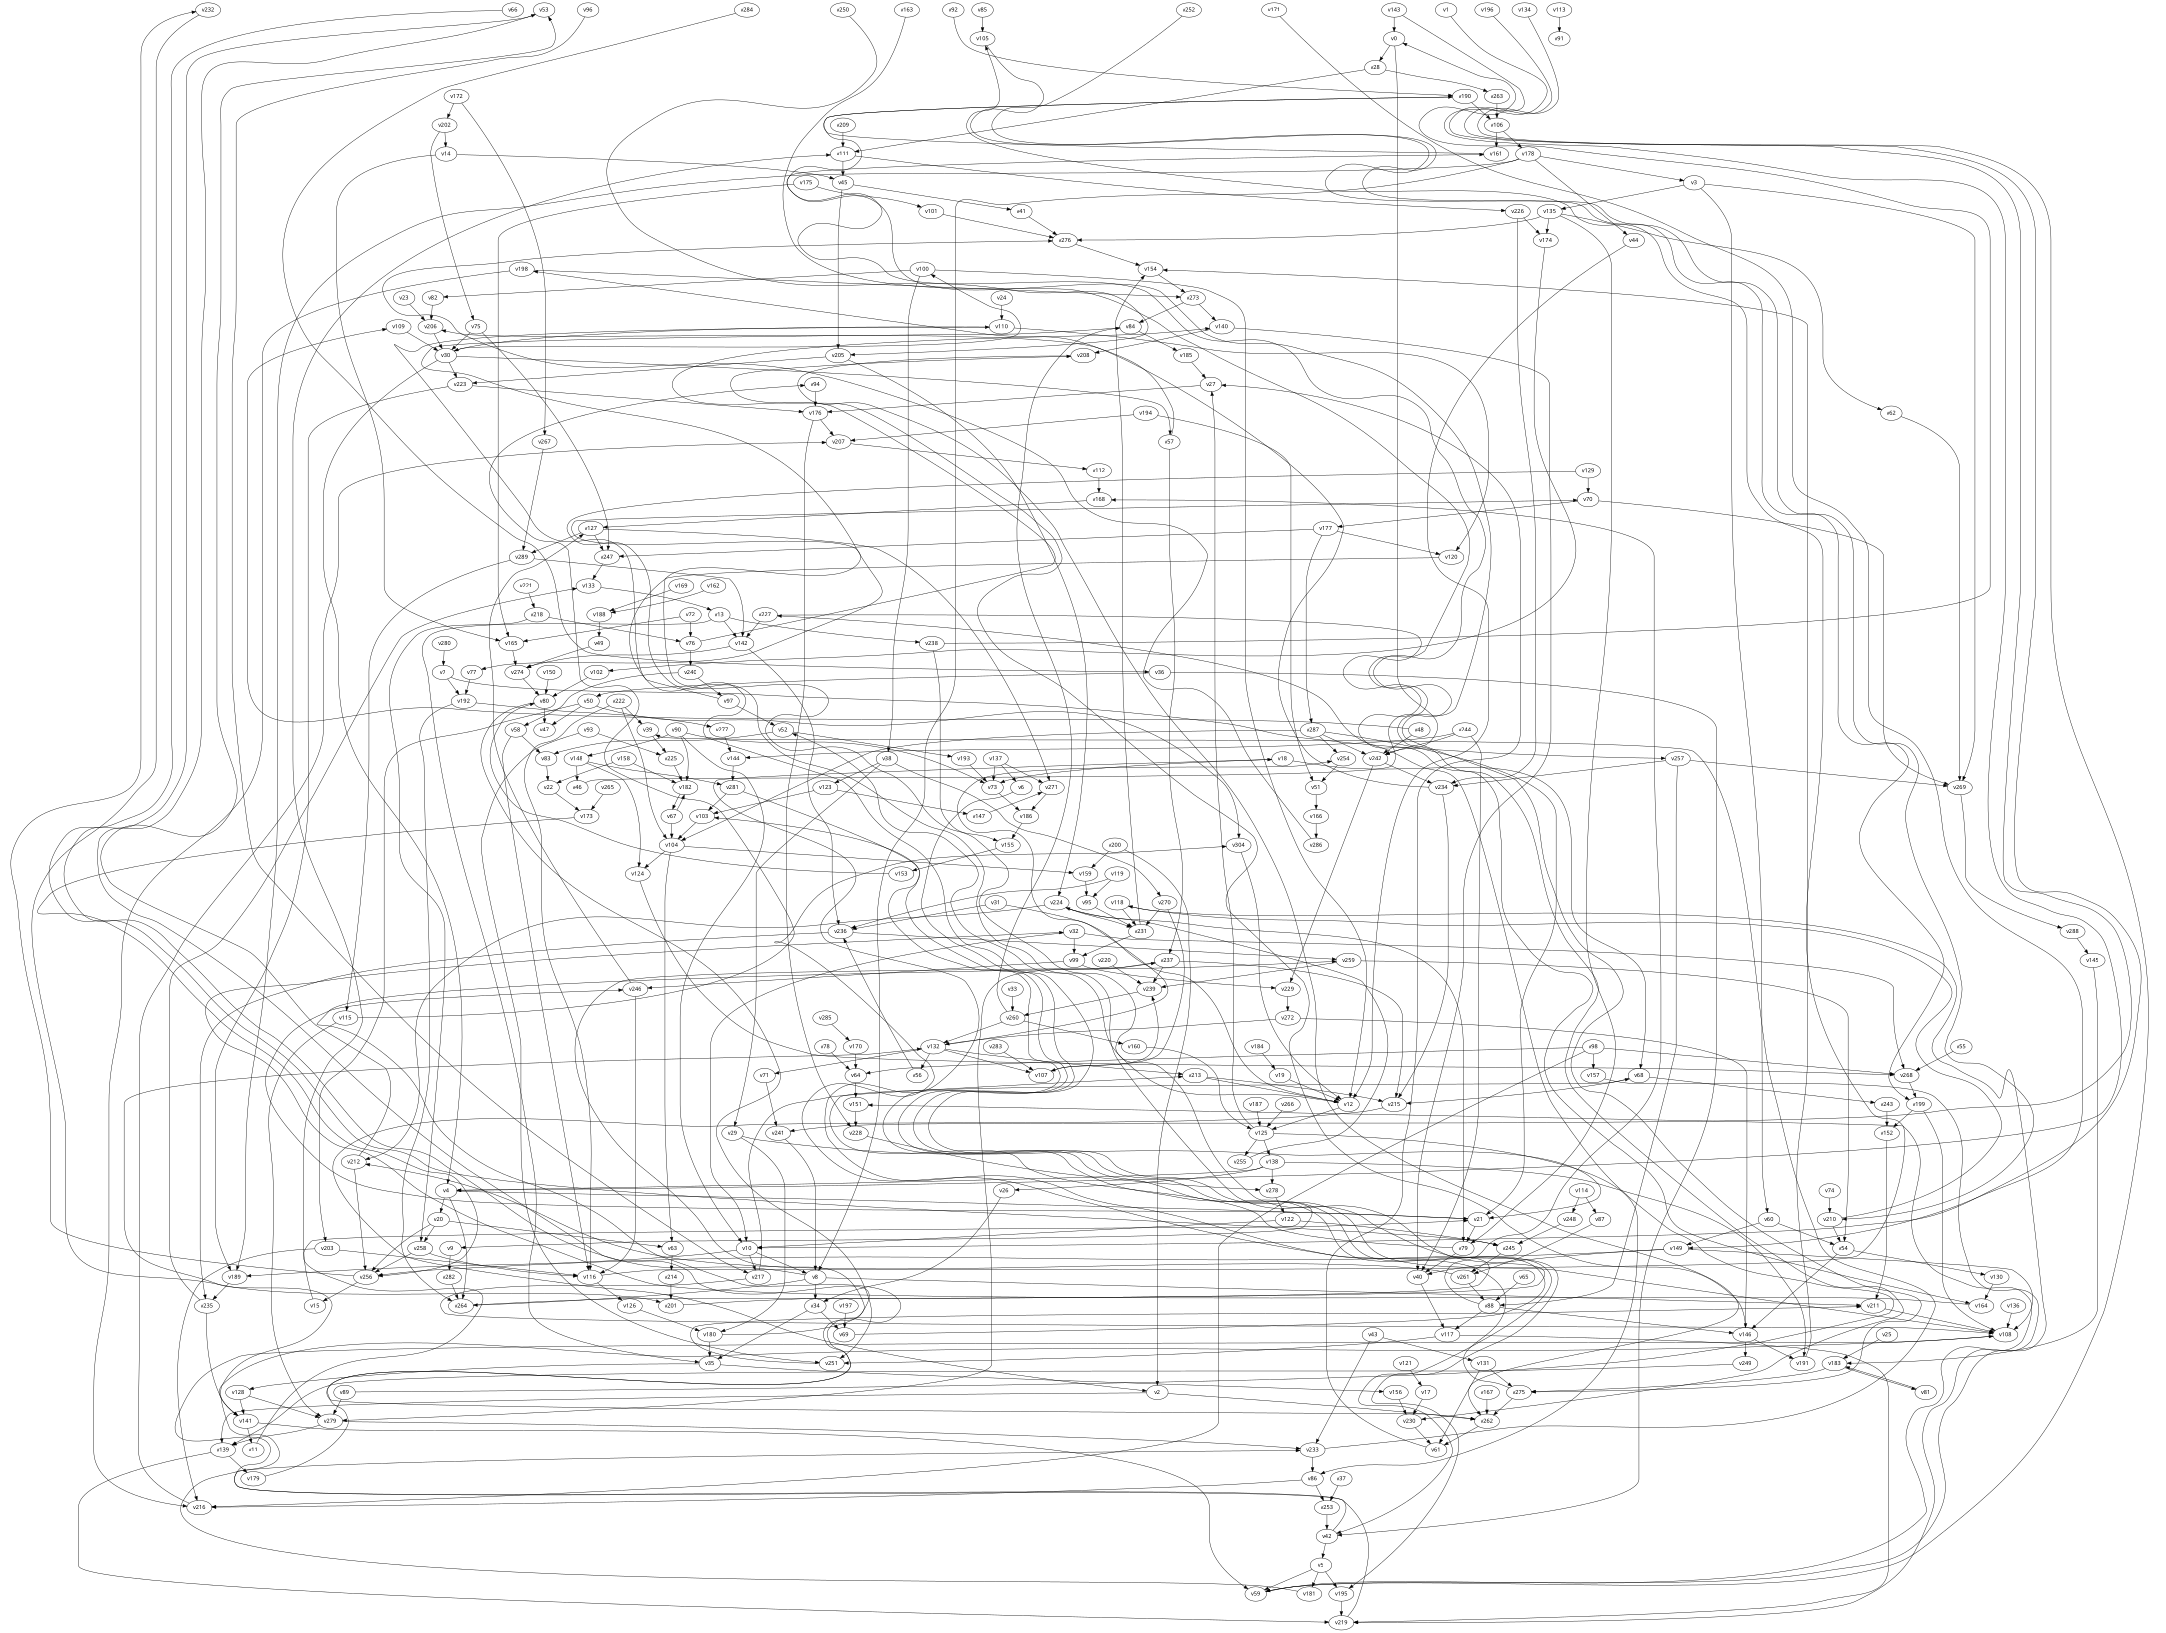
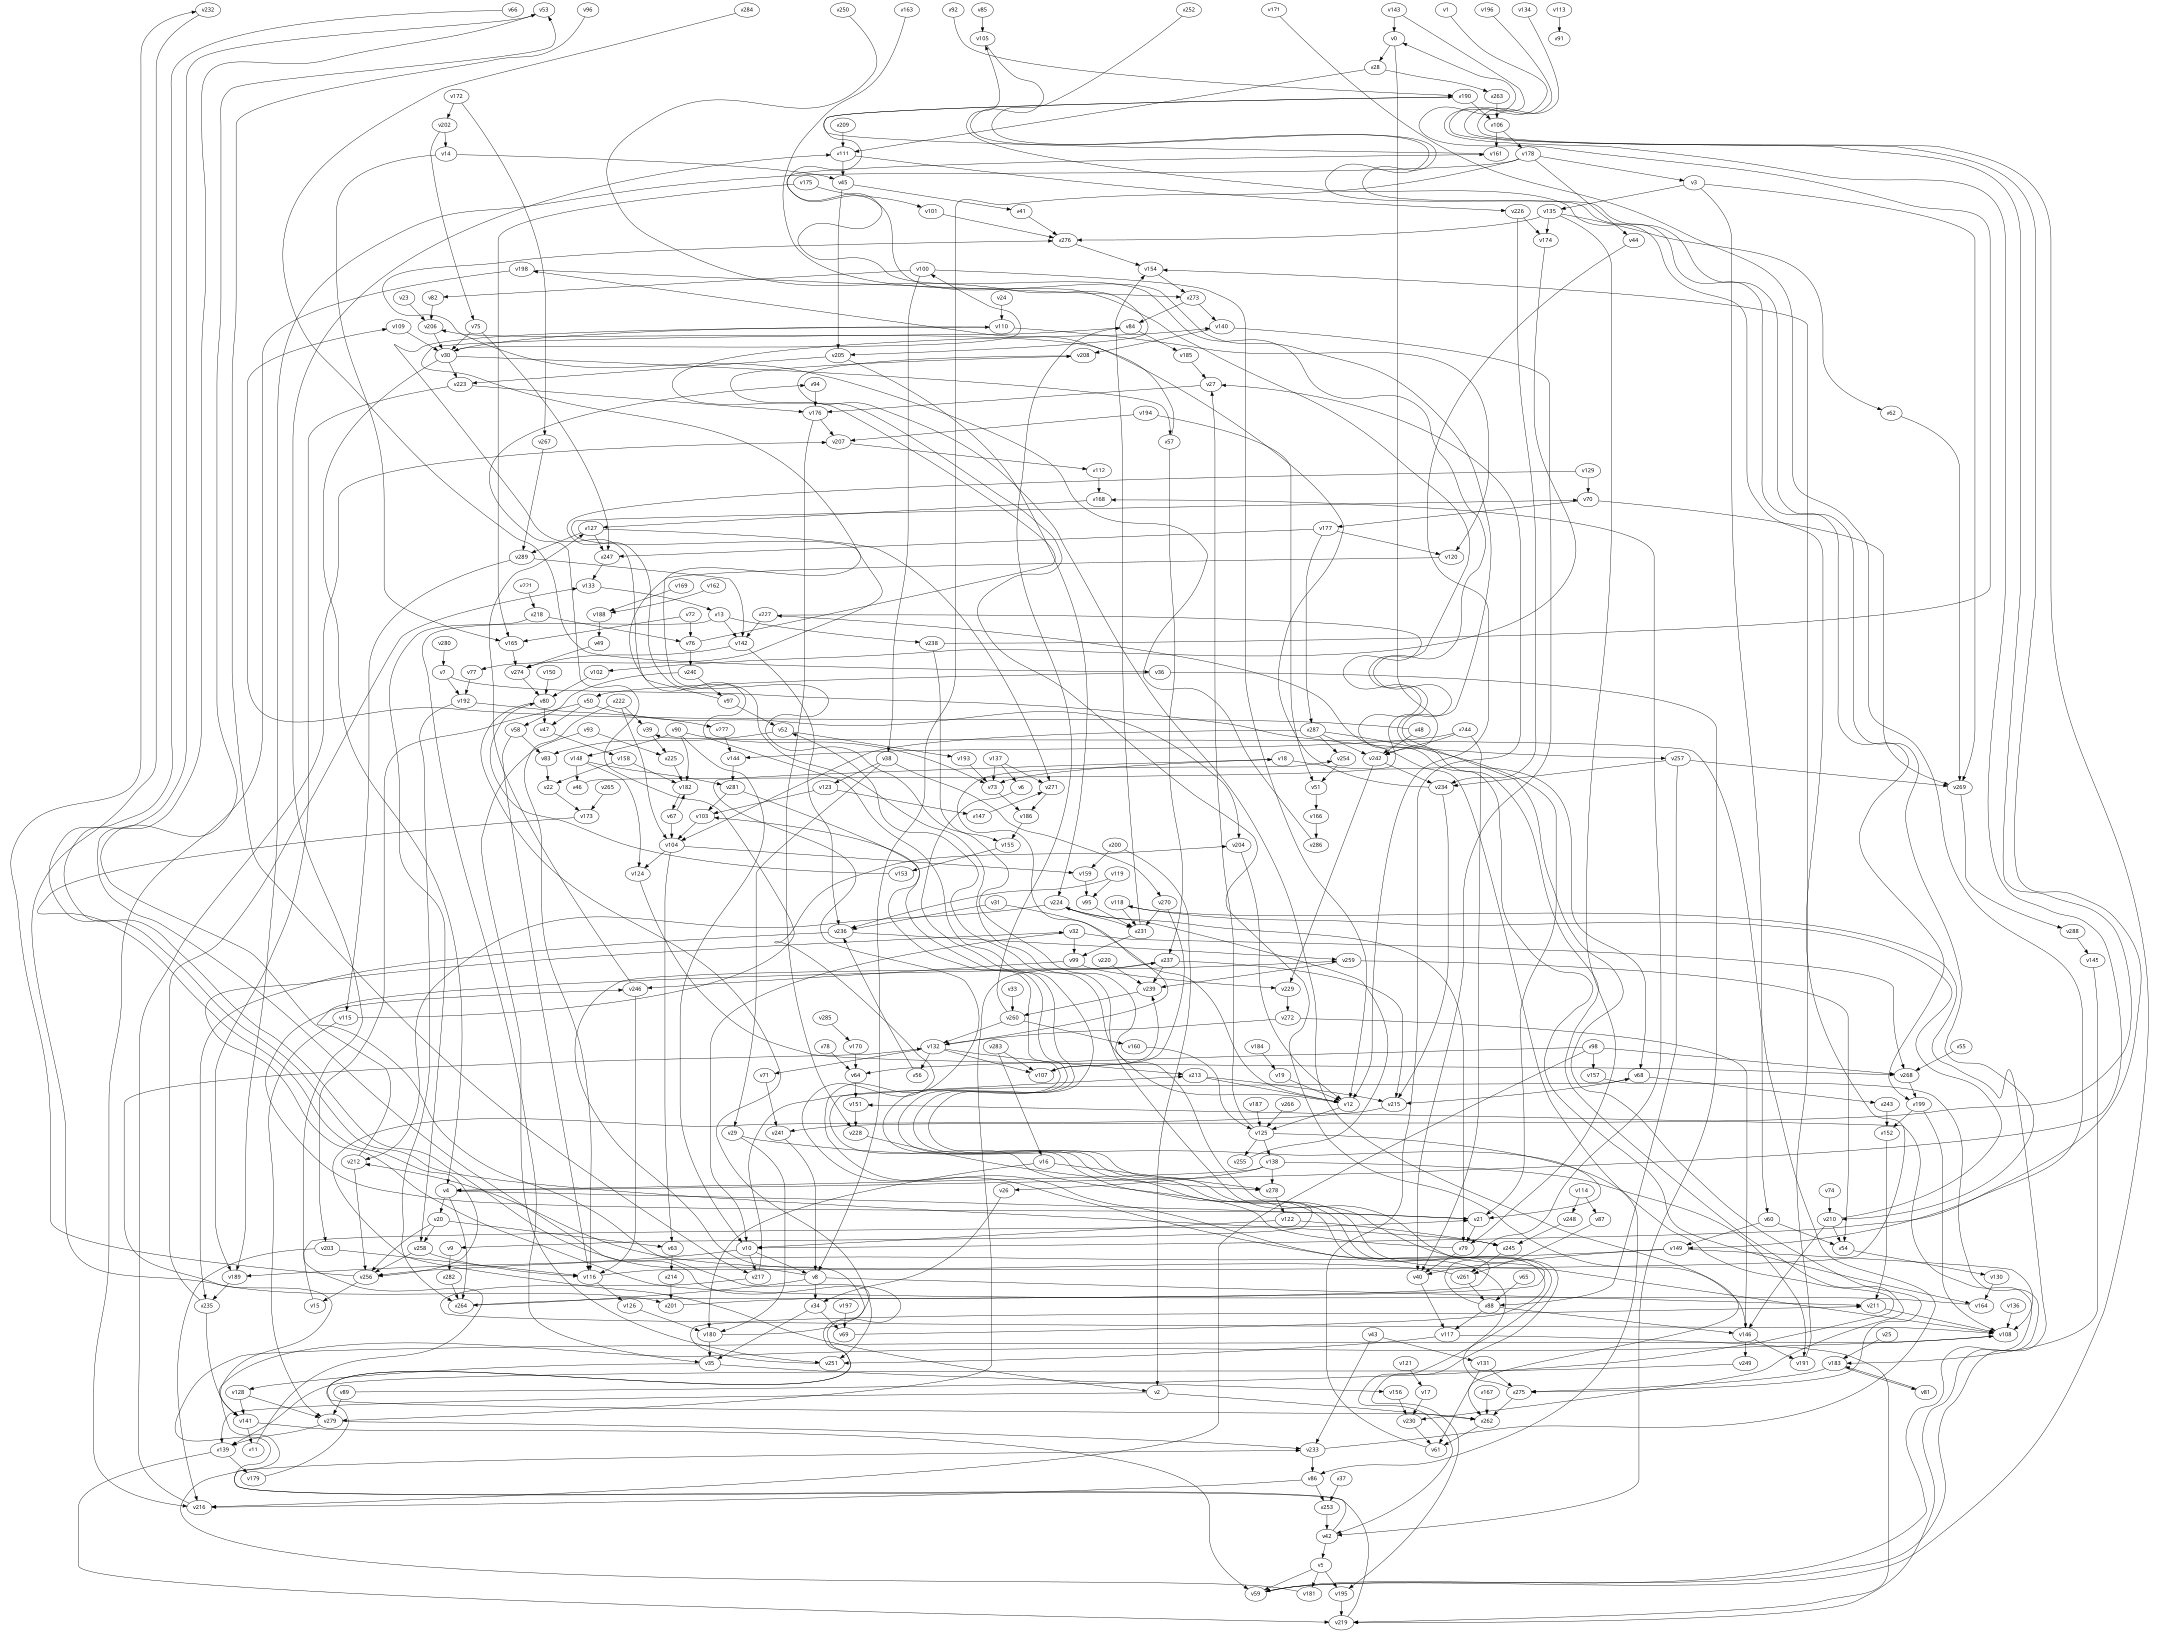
none -> (582, 744)
(1239, 845) -> (1239, 845)
none -> (1044, 1162)
(1796, 1290) -> (1786, 1274)
